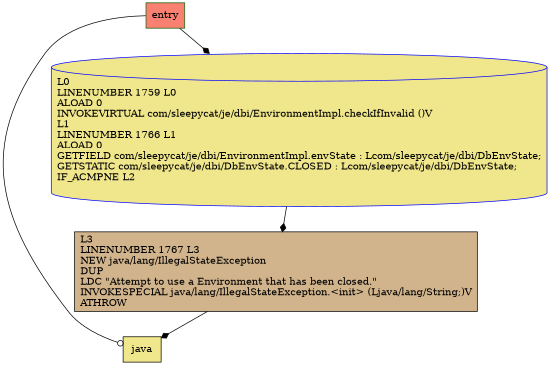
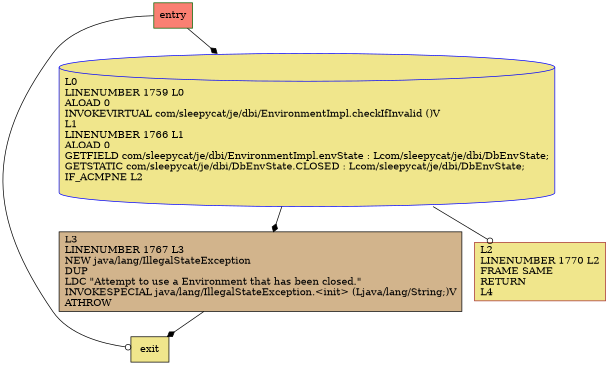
none -> (540, 272)
(142, 349) -> (150, 349)
